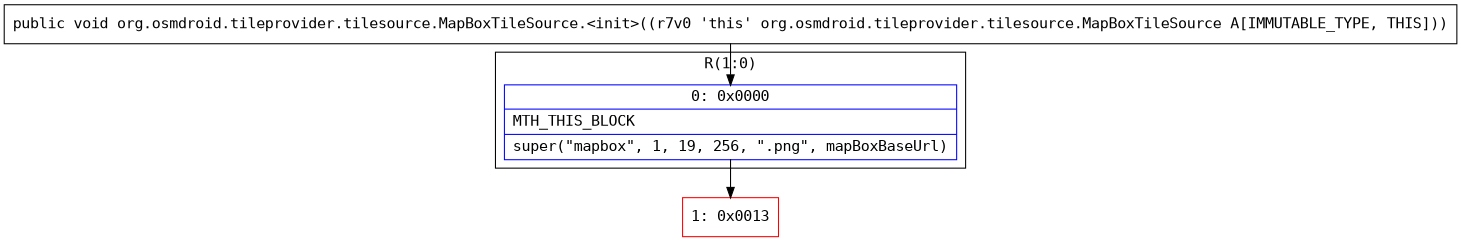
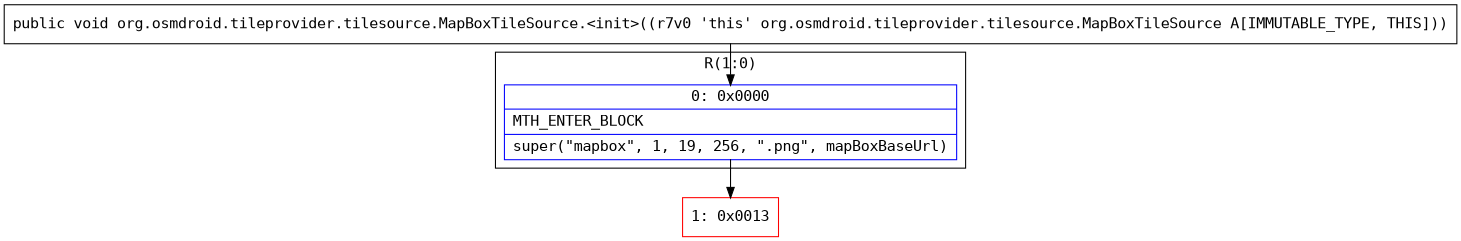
(574, 121) -> (578, 121)
